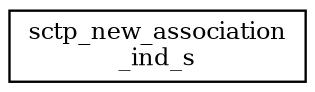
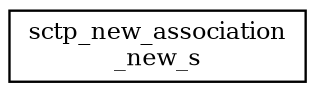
(158, 46) -> (158, 46)
